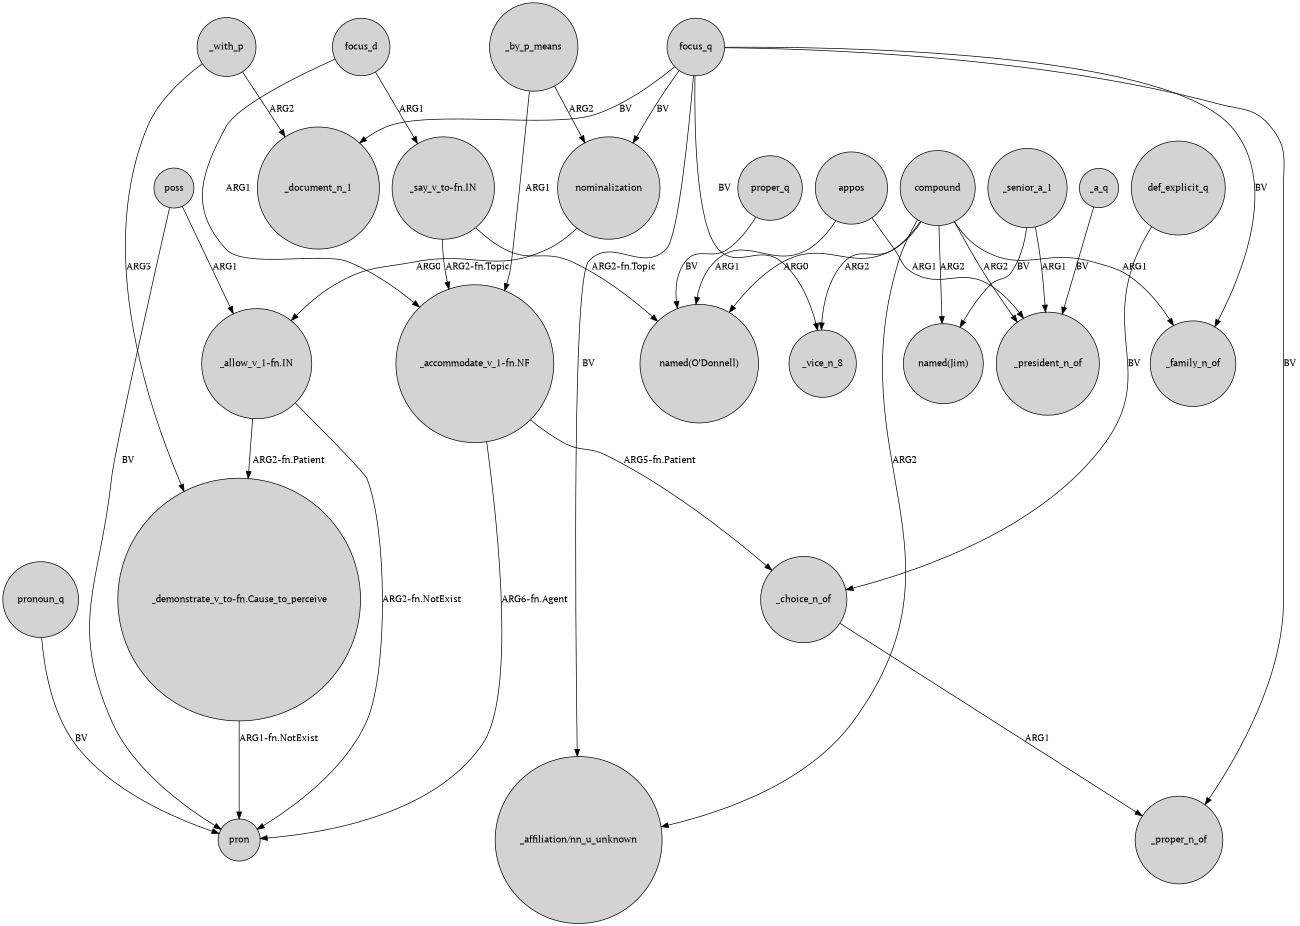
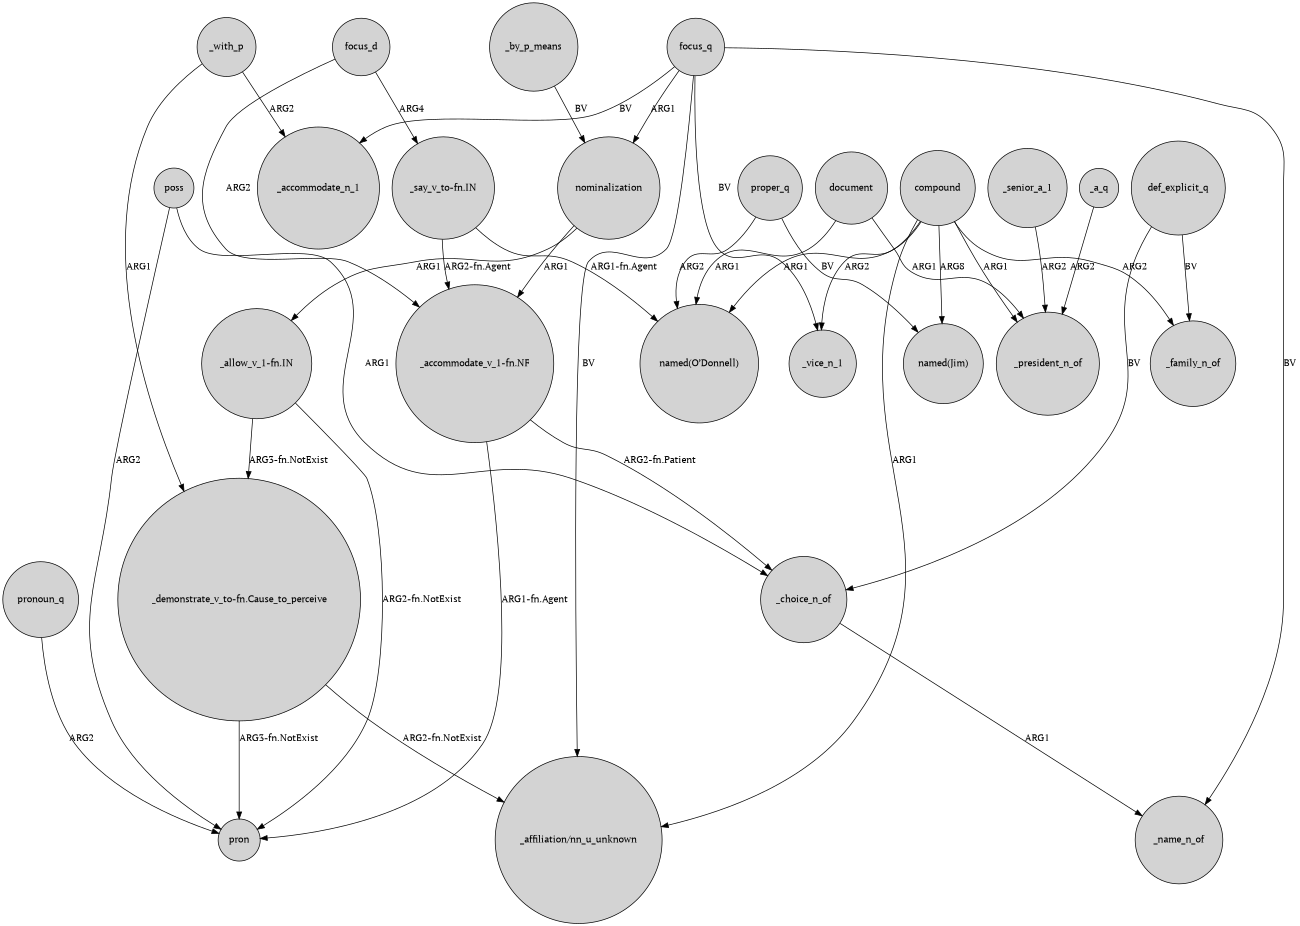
(1086, 71) -> (1186, 274)
(412, 109) -> (412, 109)
(581, 109) -> (581, 109)
(663, 109) -> (663, 109)
(238, 188) -> (238, 188)
(318, 188) -> (318, 188)
(520, 188) -> (544, 261)
(851, 188) -> (851, 188)
(206, 257) -> (386, 459)
(139, 267) -> (139, 267)
(429, 267) -> (429, 267)
(478, 267) -> (478, 267)
(624, 267) -> (624, 267)
(692, 267) -> (692, 267)
(796, 267) -> (796, 267)
(952, 267) -> (952, 267)
(996, 267) -> (996, 267)
(1054, 267) -> (1054, 267)
(1083, 267) -> (1083, 267)
(1135, 267) -> (1135, 267)
(1003, 279) -> (841, 279)
(823, 364) -> (823, 364)
(128, 460) -> (128, 460)
(289, 460) -> (289, 460)
(660, 460) -> (660, 460)
(905, 460) -> (905, 460)
(535, 600) -> (535, 600)
(82, 739) -> (82, 739)
(279, 739) -> (279, 739)
none -> (408, 747)
(1179, 840) -> (1179, 840)
